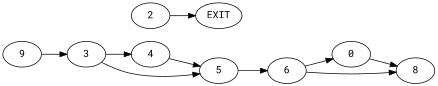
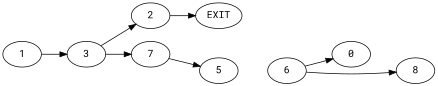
(22, 54) -> (22, 54)
(151, 54) -> (151, 54)
(380, 62) -> none
(249, 71) -> none
(146, 76) -> (115, 37)
